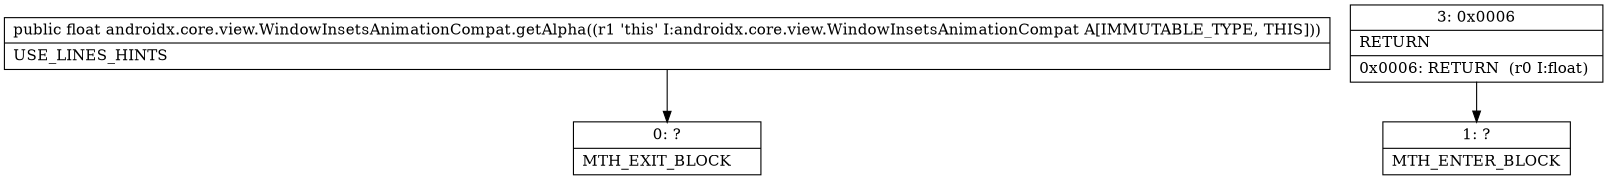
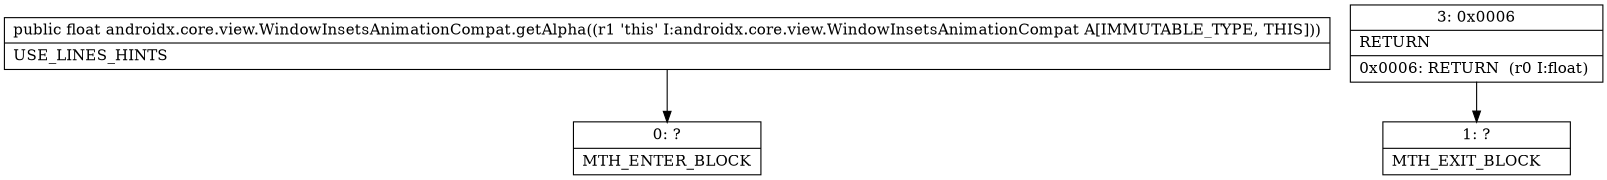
(657, 161) -> (667, 161)
(1477, 161) -> (1467, 161)
